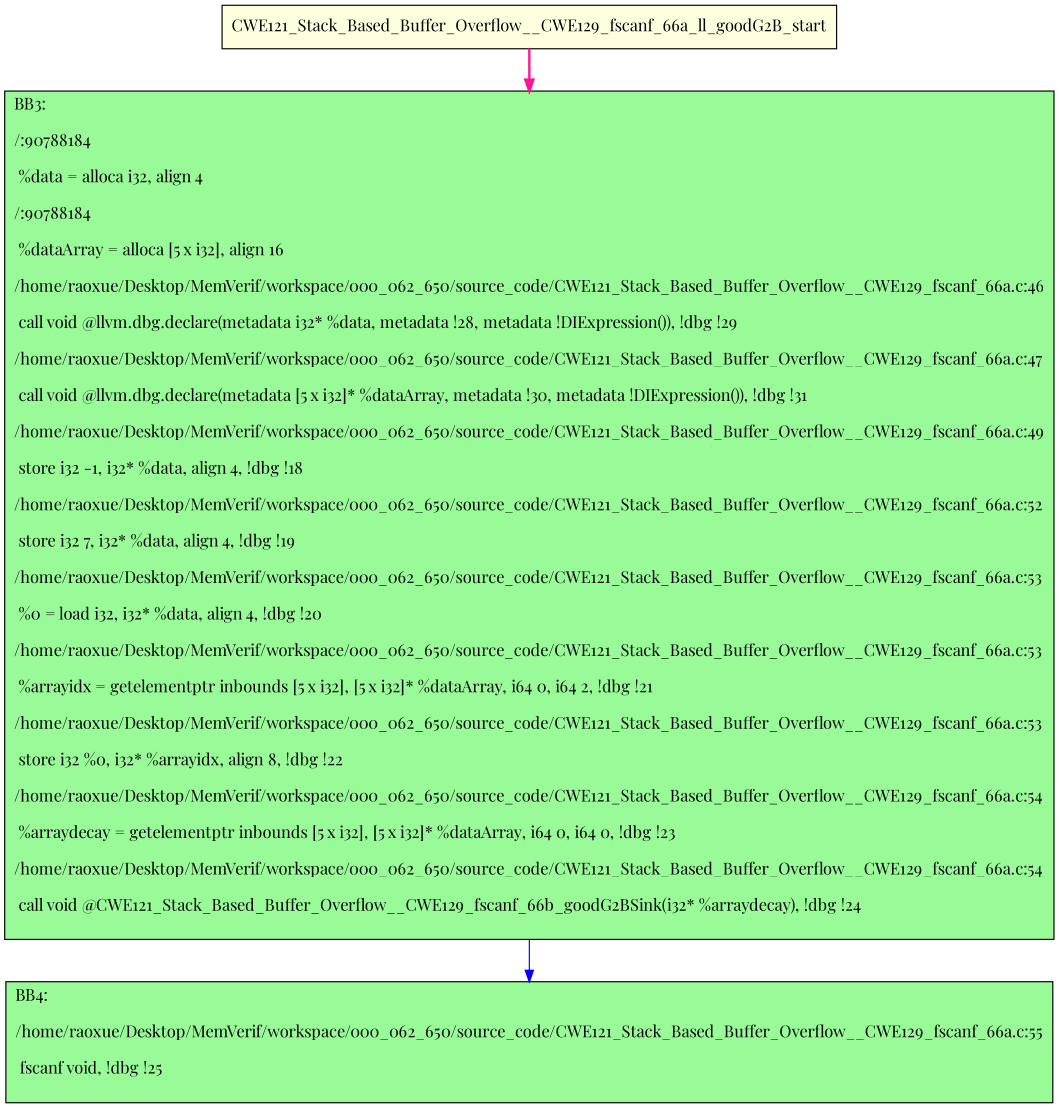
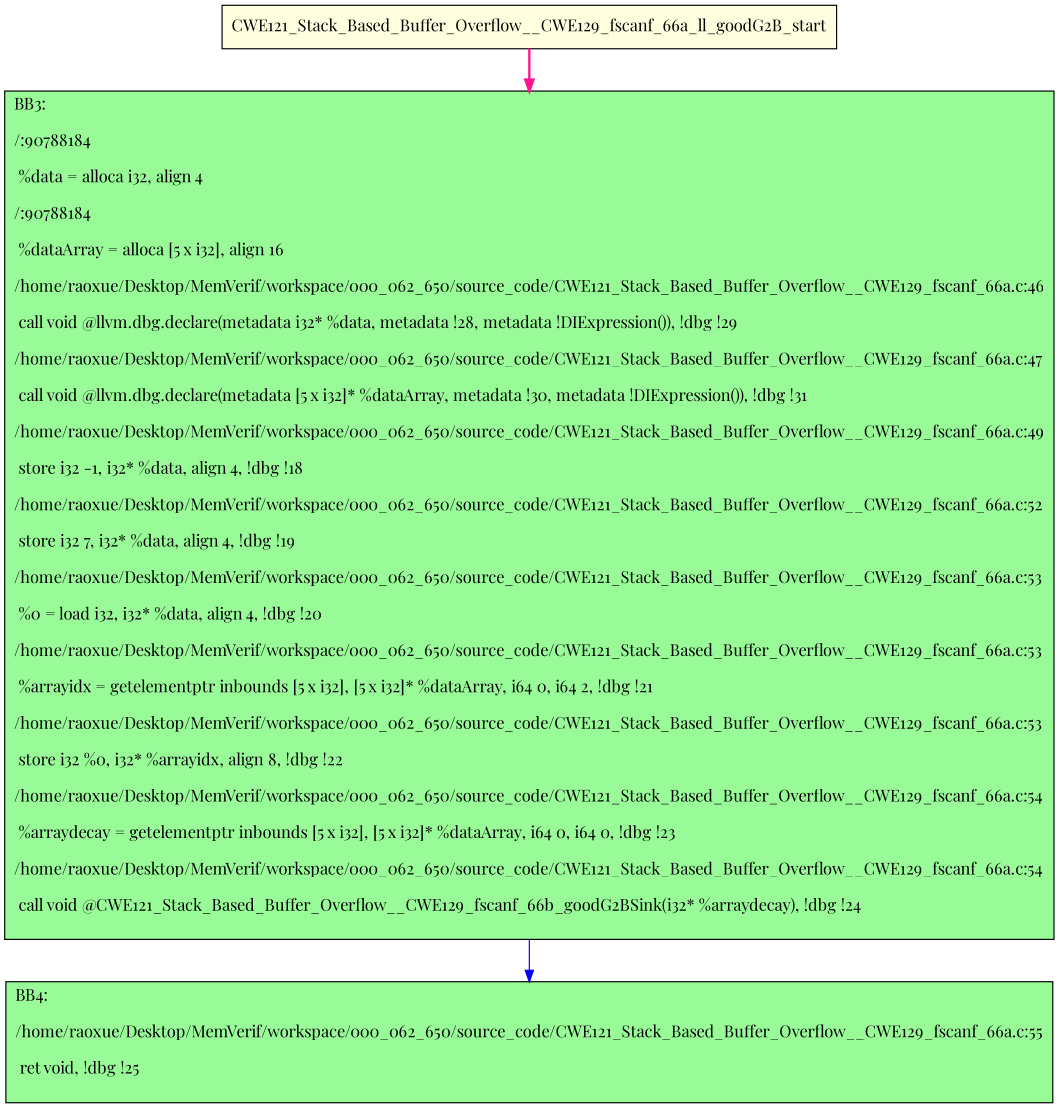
(89, 1069) -> (78, 1069)
